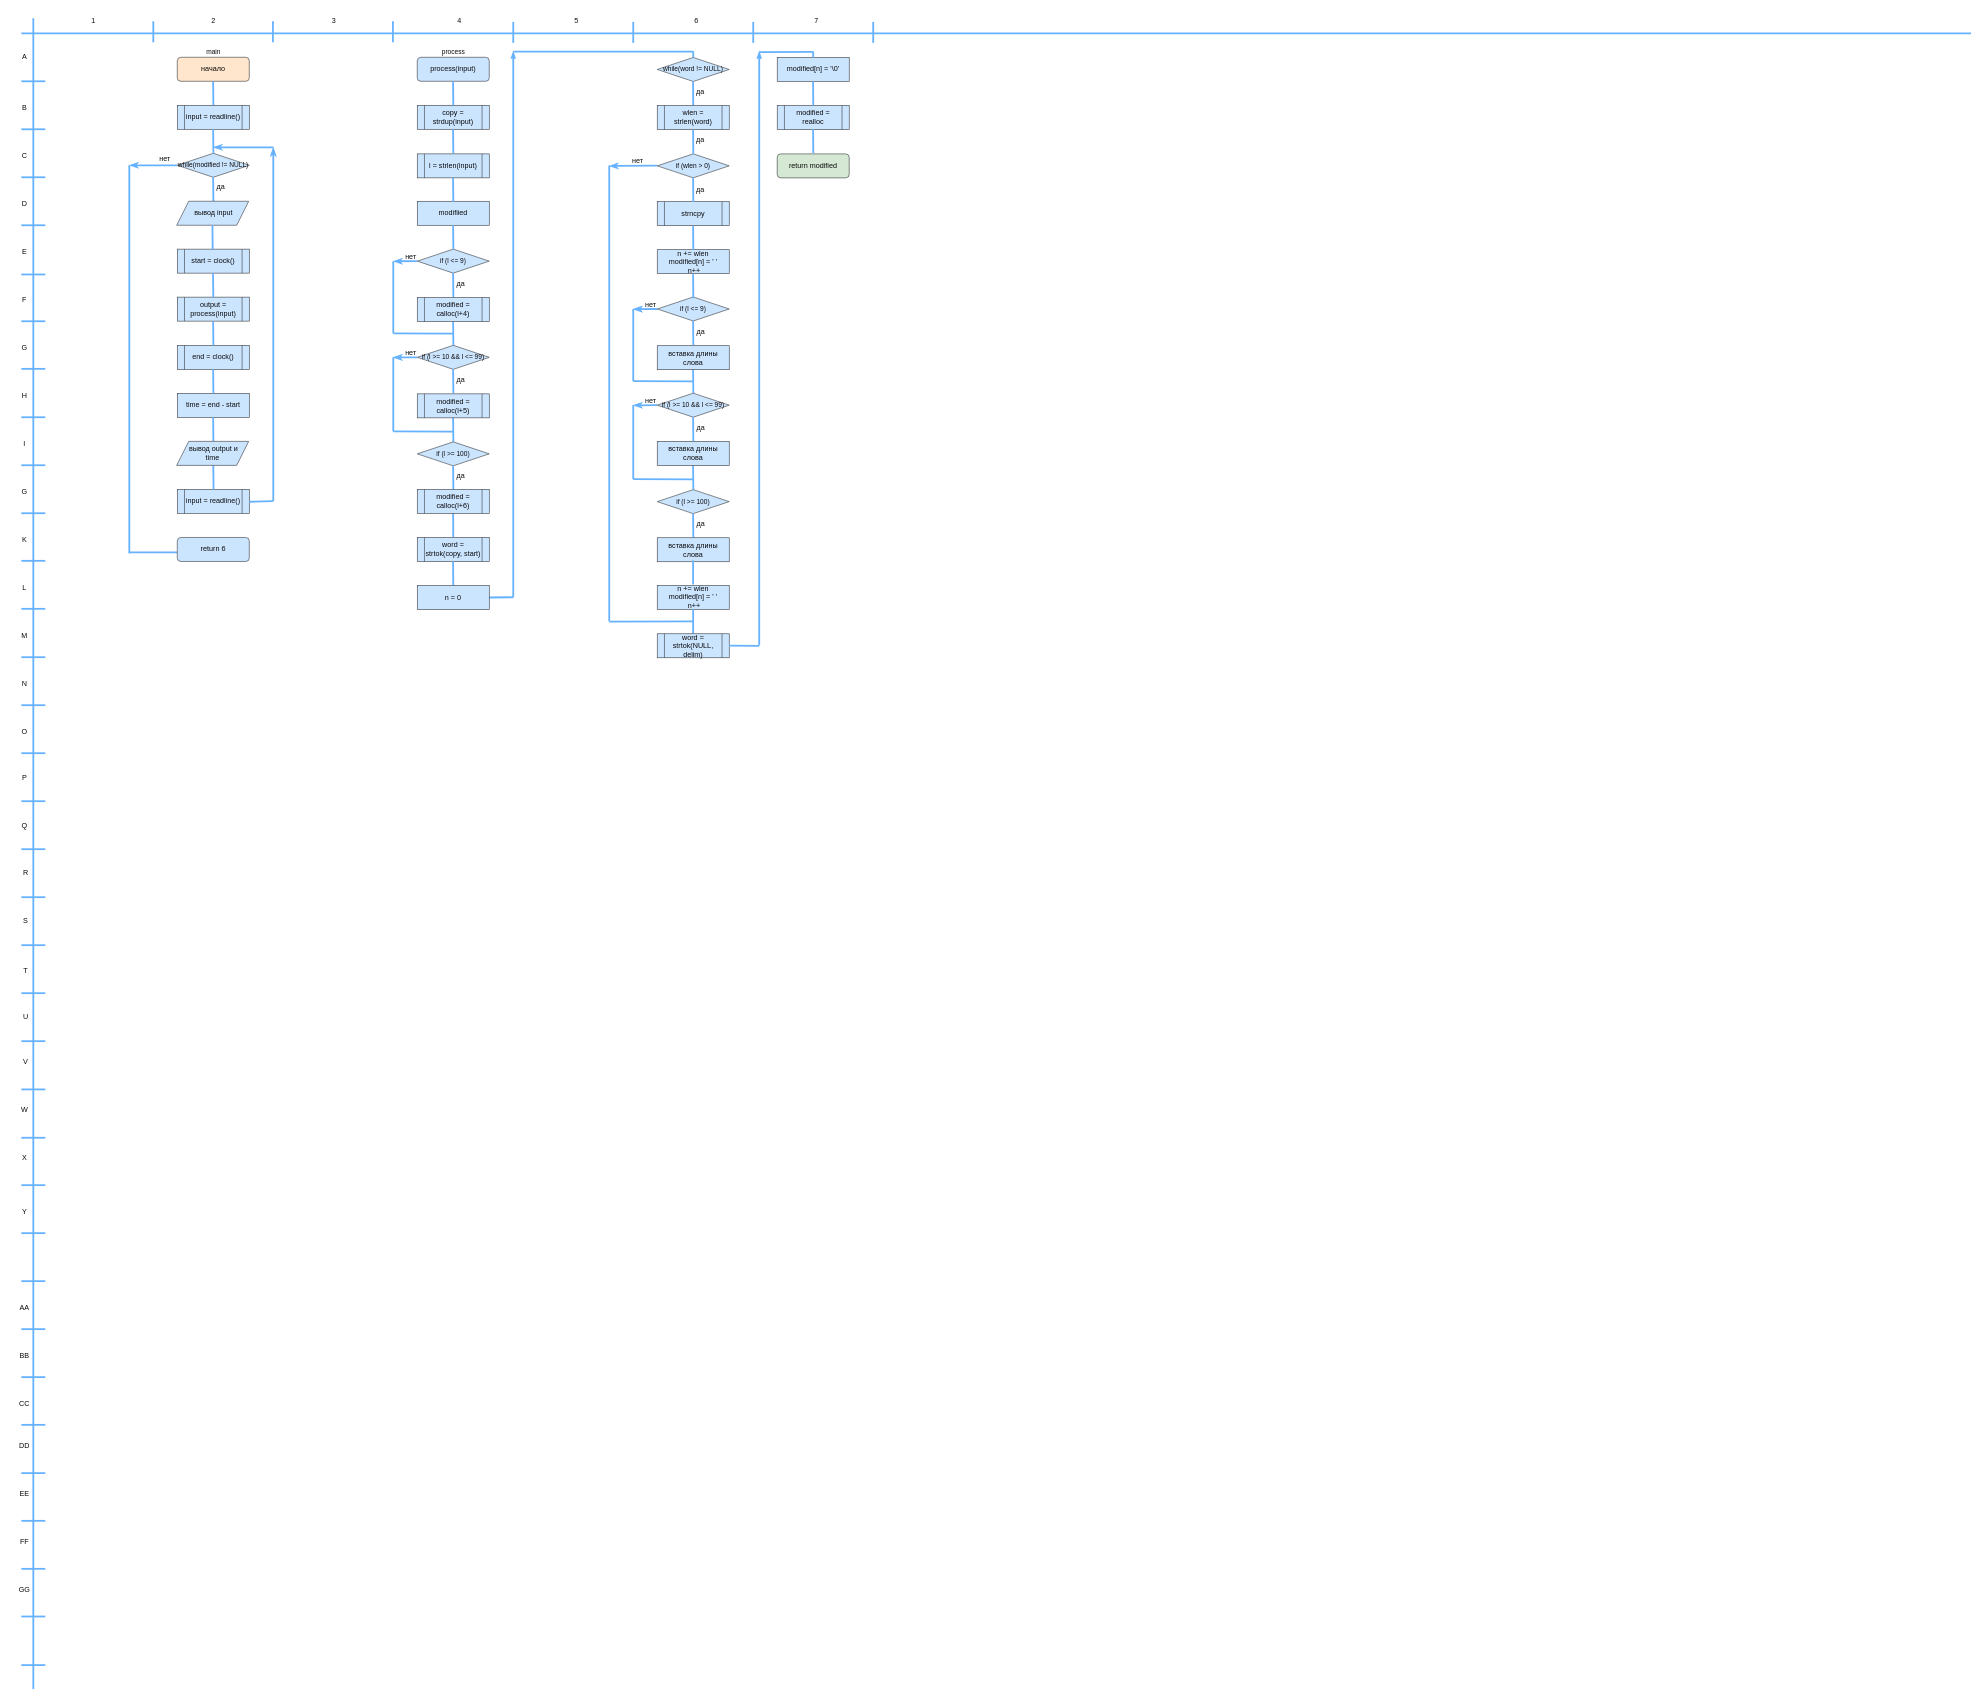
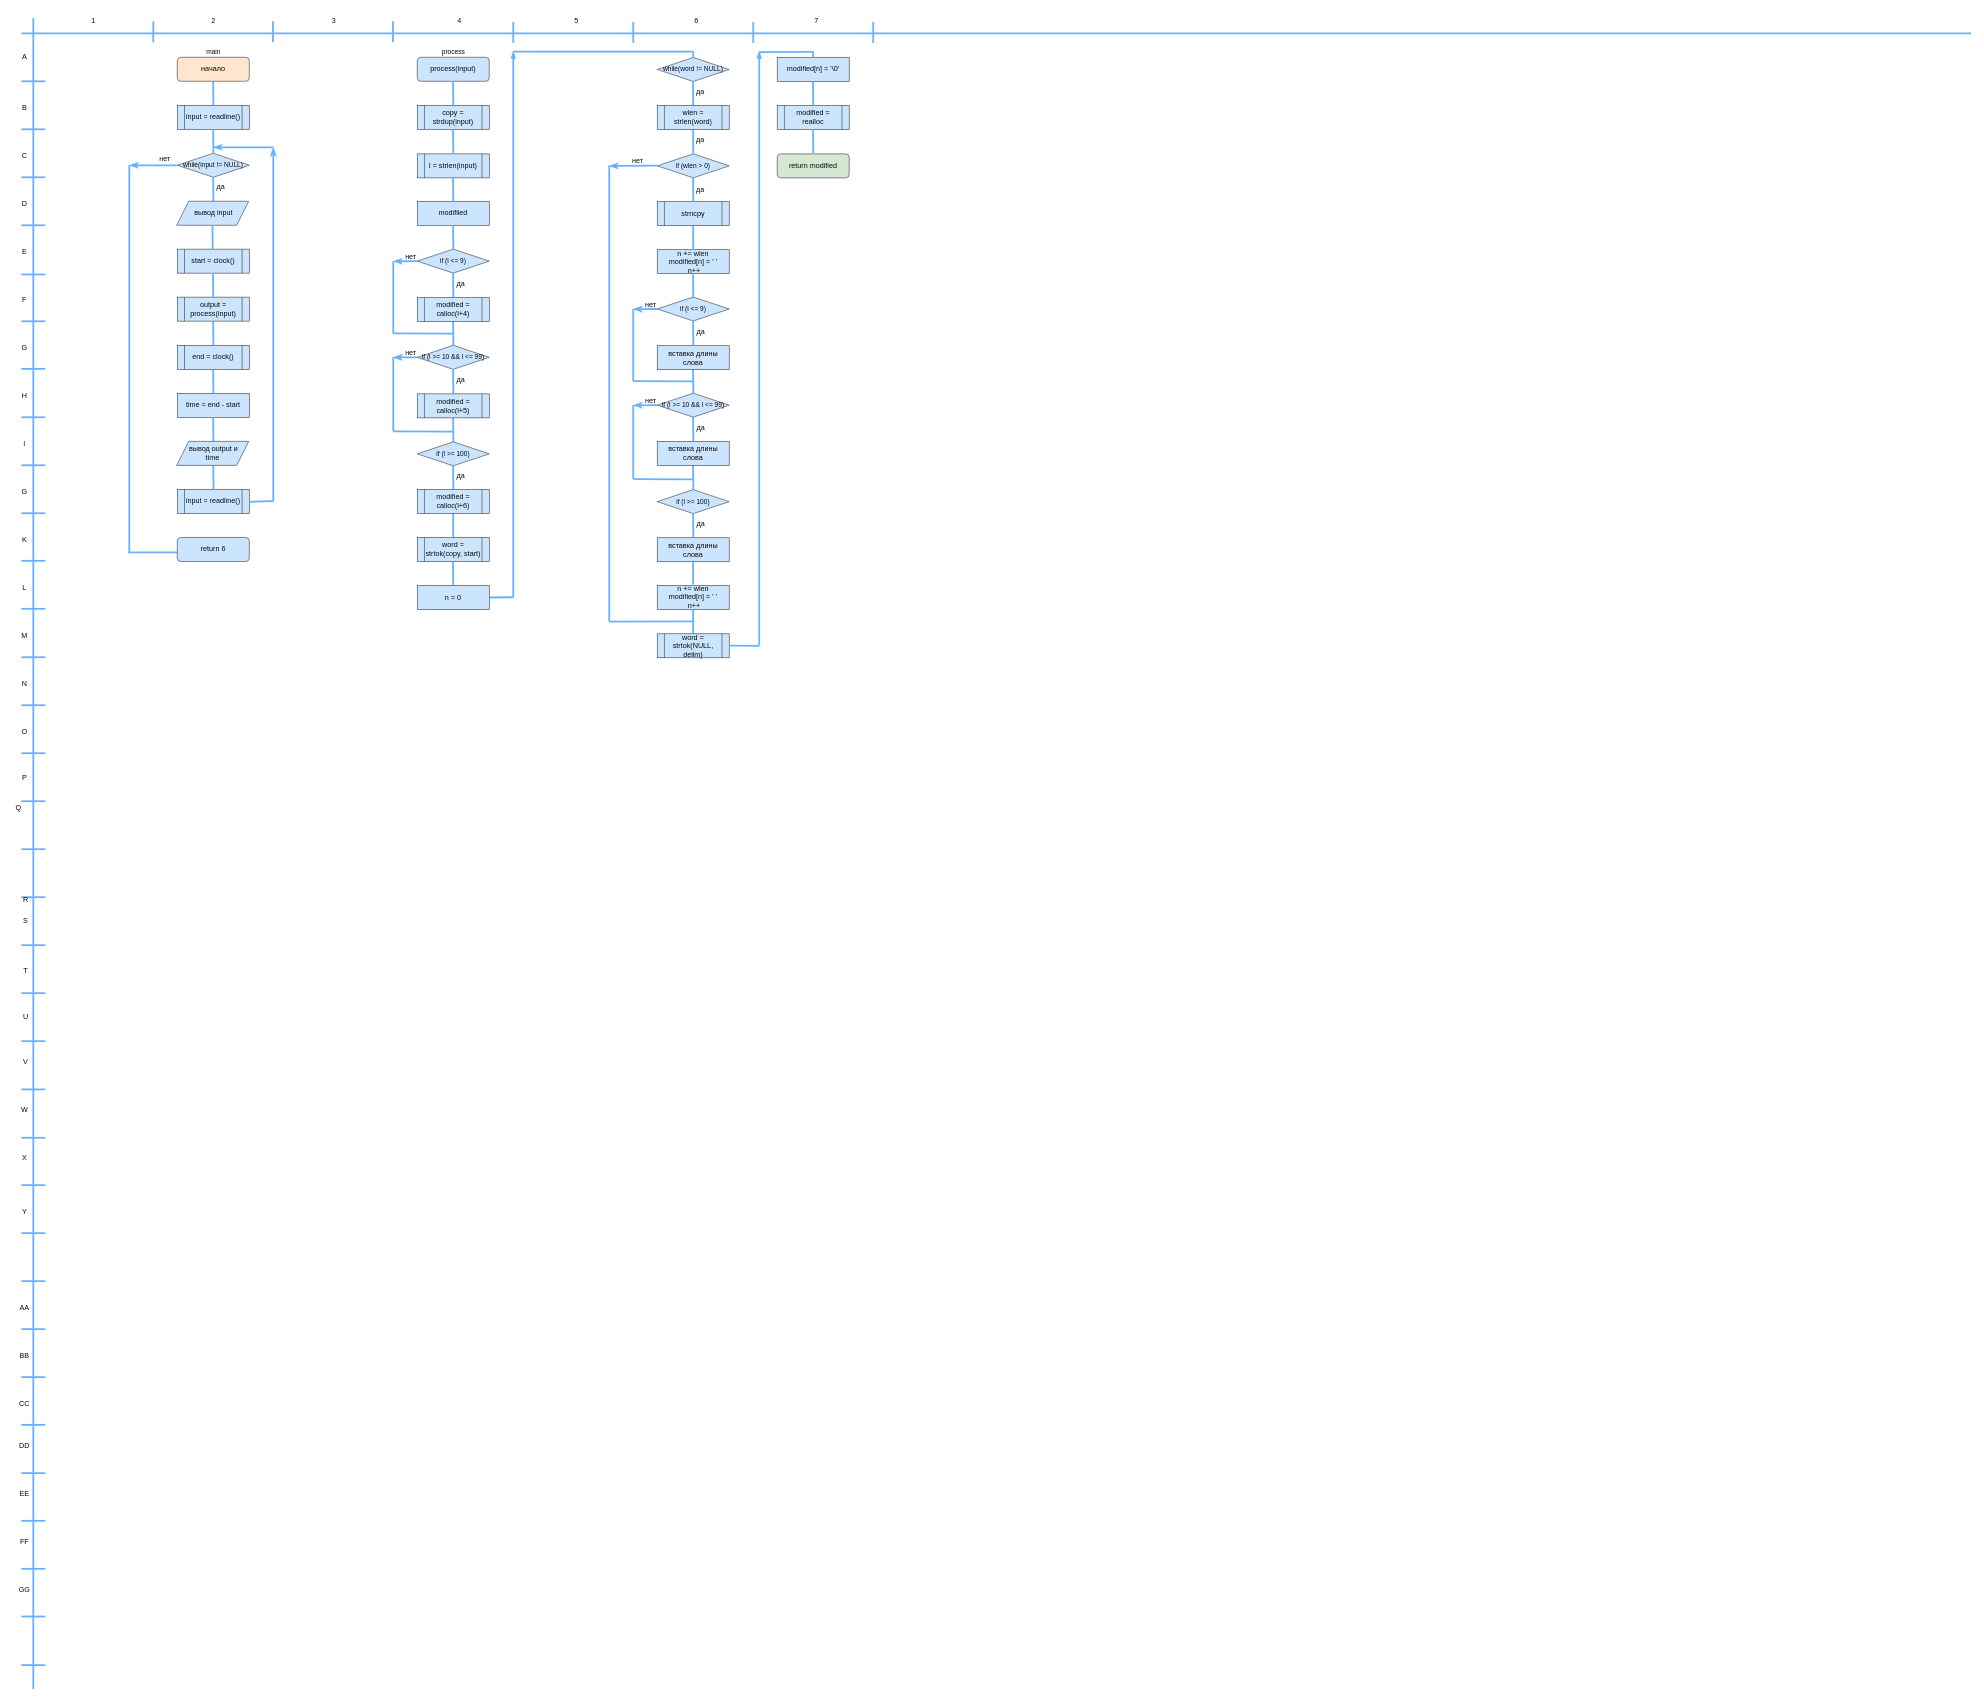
(213, 165) -> (213, 165)
(24, 826) -> (18, 808)
(26, 873) -> (26, 900)
